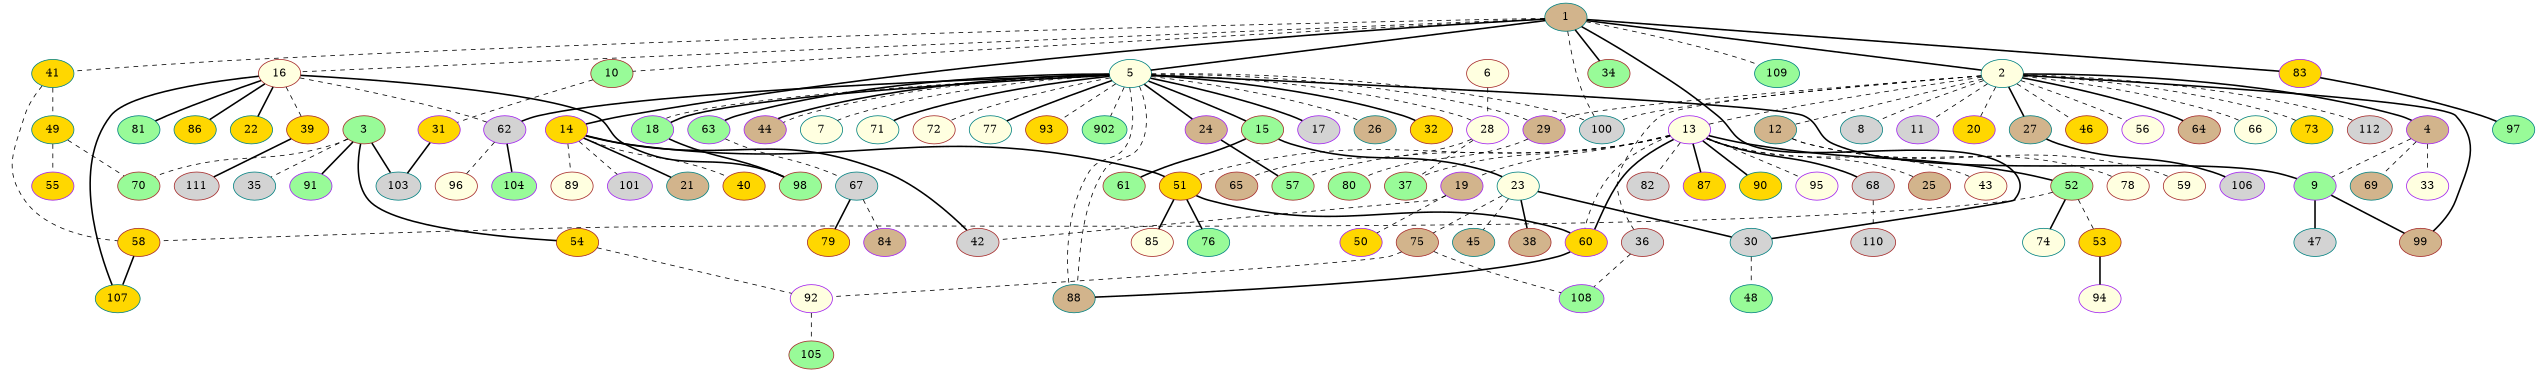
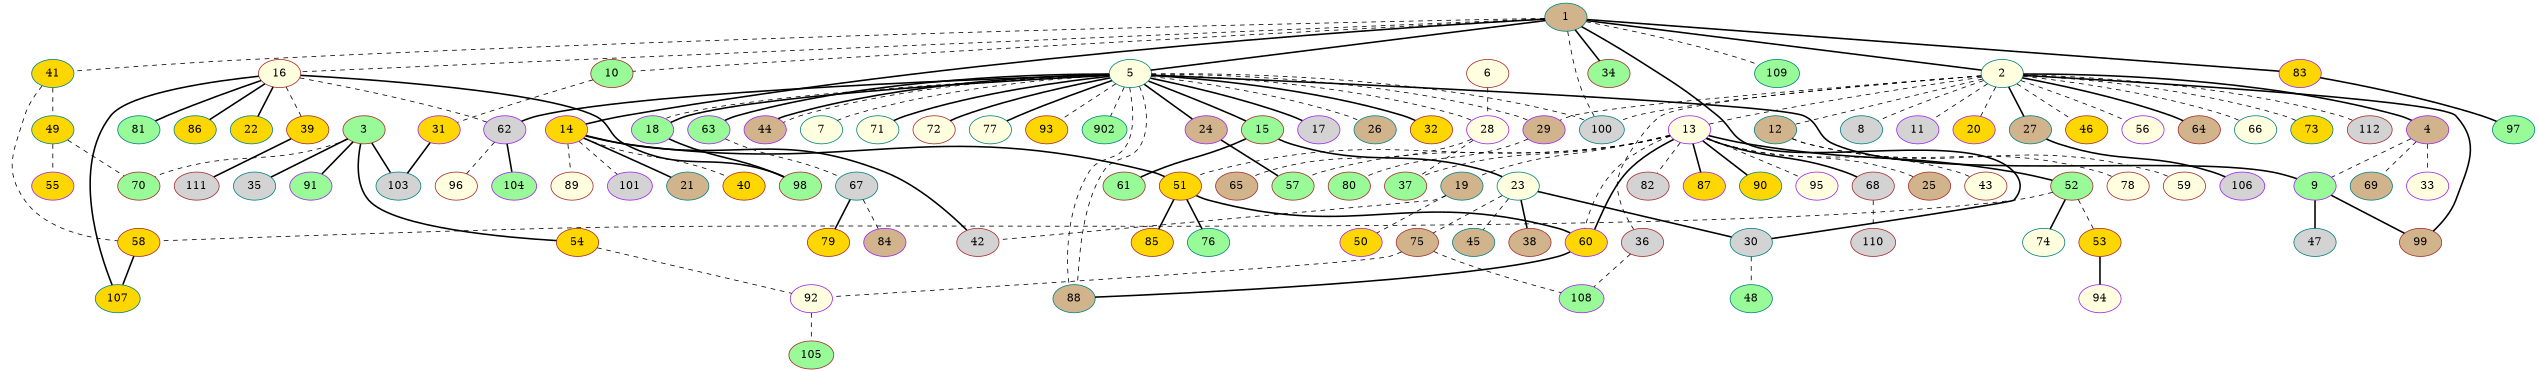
(1029, 96) -> (1029, 96)
(309, 158) -> (309, 158)
(1462, 186) -> (1462, 186)
(1152, 242) -> (1152, 242)
